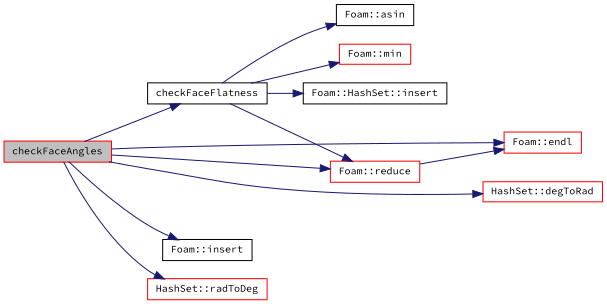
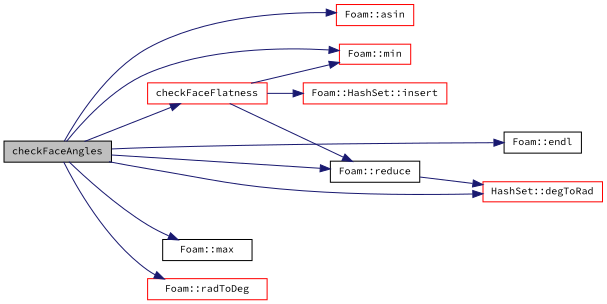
(375, 15) -> (375, 15)
(272, 51) -> (174, 36)
none -> (184, 61)
(207, 93) -> (207, 93)
(375, 93) -> (375, 93)
(543, 143) -> (543, 143)
(58, 152) -> (58, 152)
(457, 157) -> (446, 180)
(375, 172) -> (375, 172)
(207, 250) -> (207, 250)
(207, 289) -> (207, 289)
